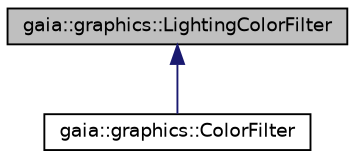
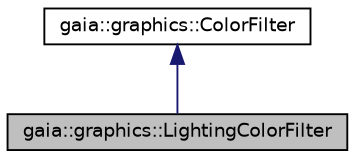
(177, 89) -> (177, 89)
